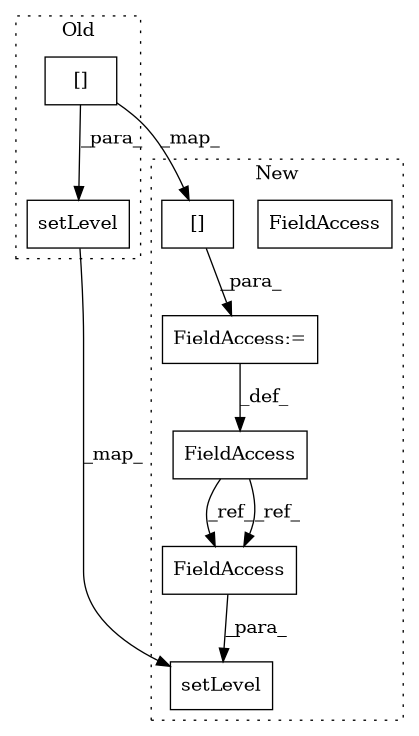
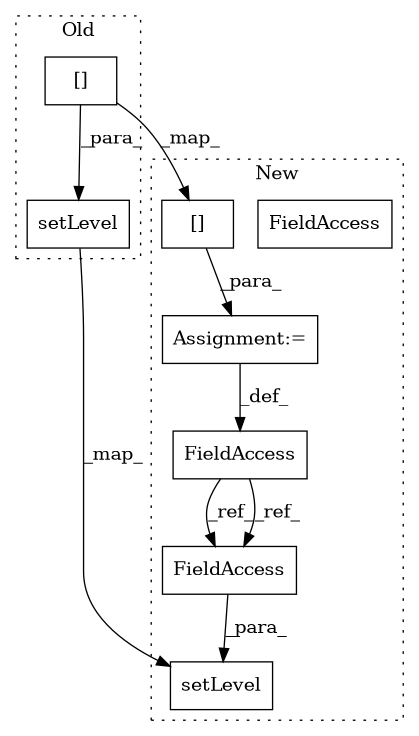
(240, 340) -> (240, 340)
